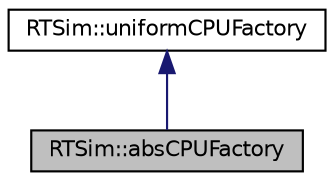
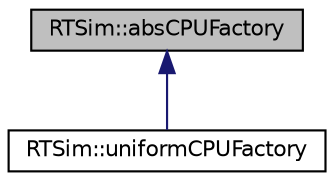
(167, 102) -> (167, 102)
